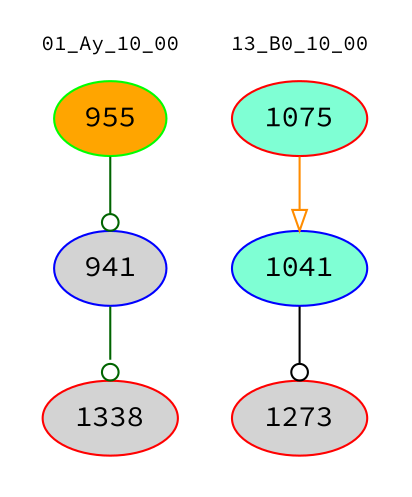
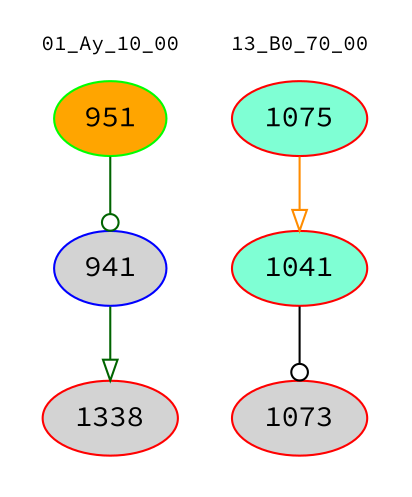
(301, 45) -> (301, 45)
(110, 119) -> (110, 119)
(300, 268) -> (300, 268)
(110, 333) -> (110, 333)
(300, 418) -> (300, 418)
